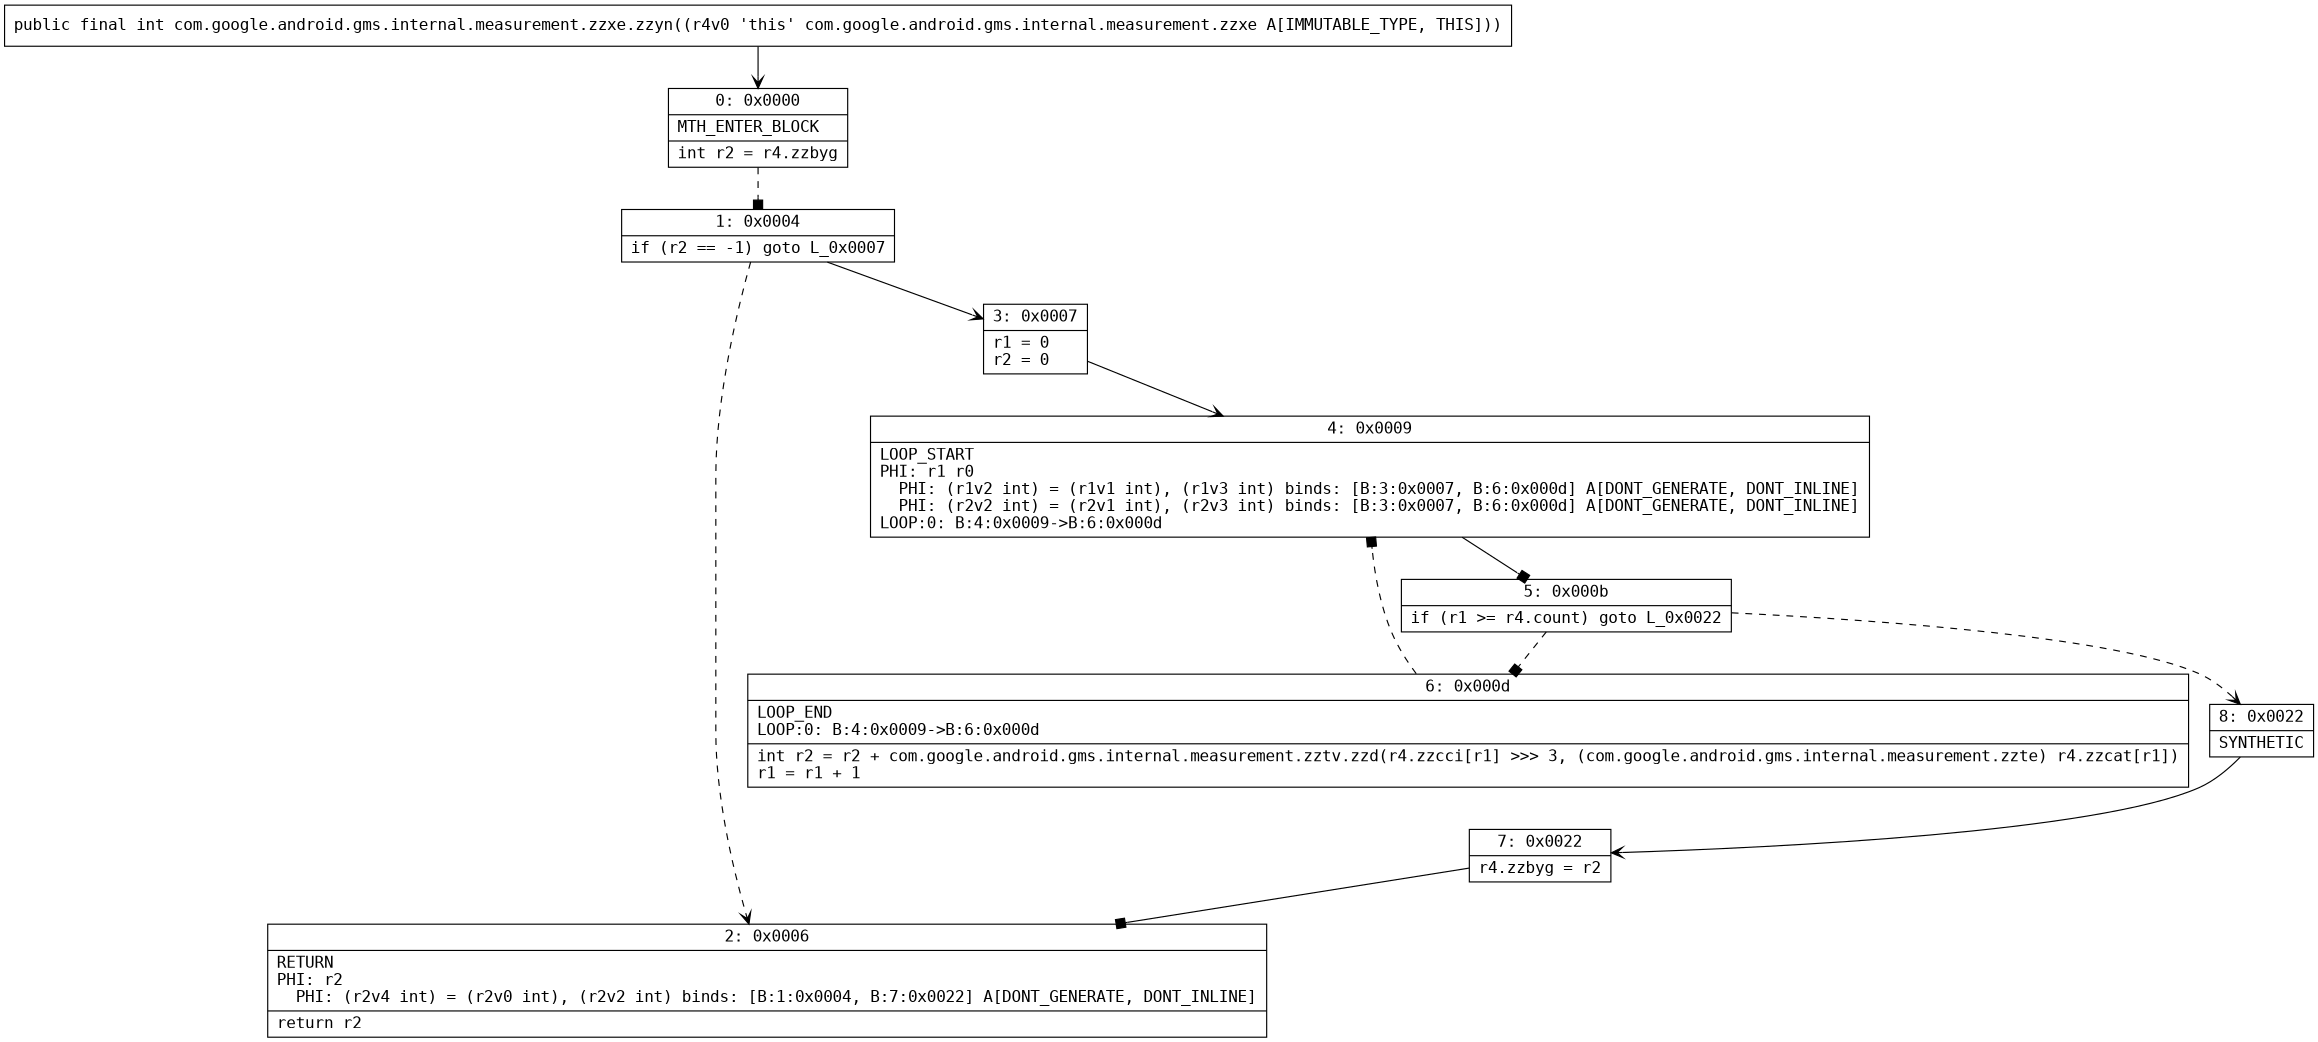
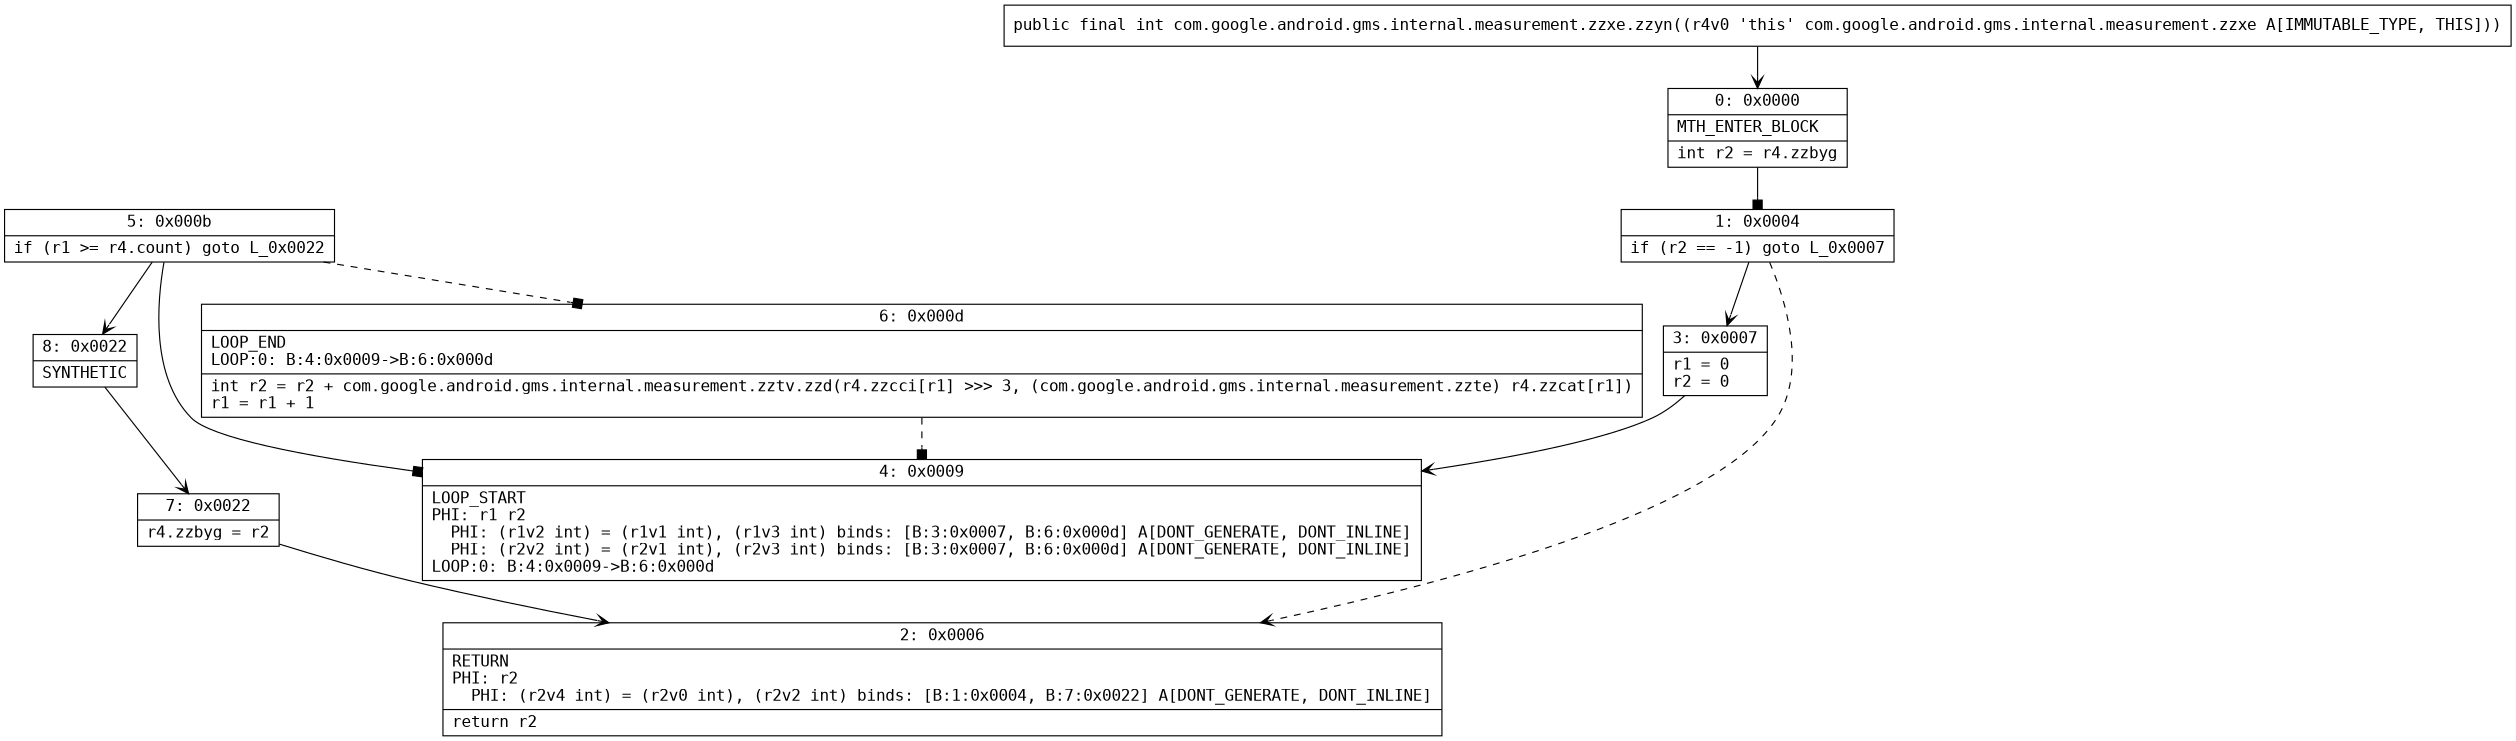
(758, 183) -> (1758, 183)
(932, 472) -> (483, 515)
(1490, 555) -> (219, 433)
(1987, 632) -> (131, 293)
(1298, 895) -> (437, 587)
